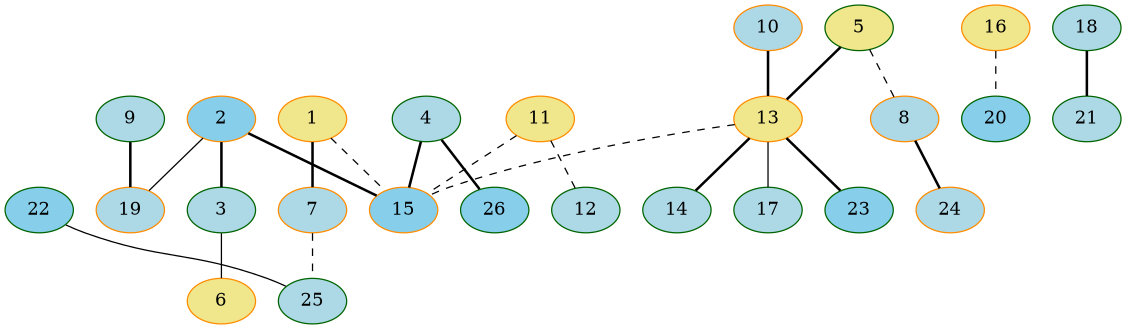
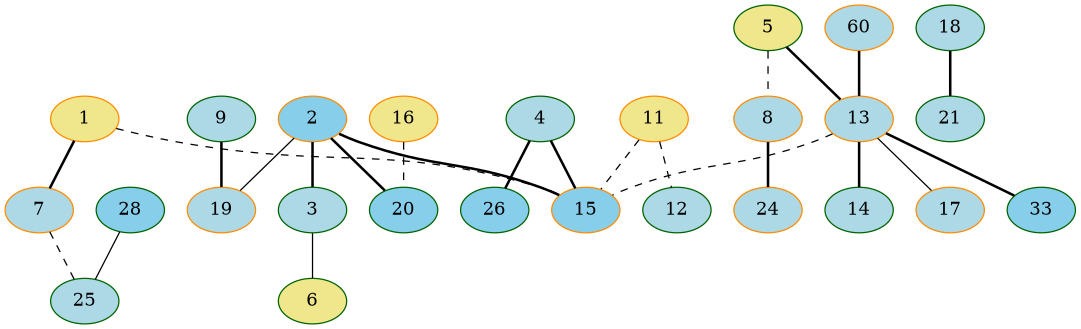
(768, 28) -> (859, 28)
(768, 119) -> (859, 119)
none -> (361, 167)
(39, 210) -> (130, 210)
(768, 210) -> (950, 210)
(859, 210) -> (1041, 210)
(221, 301) -> (313, 301)
